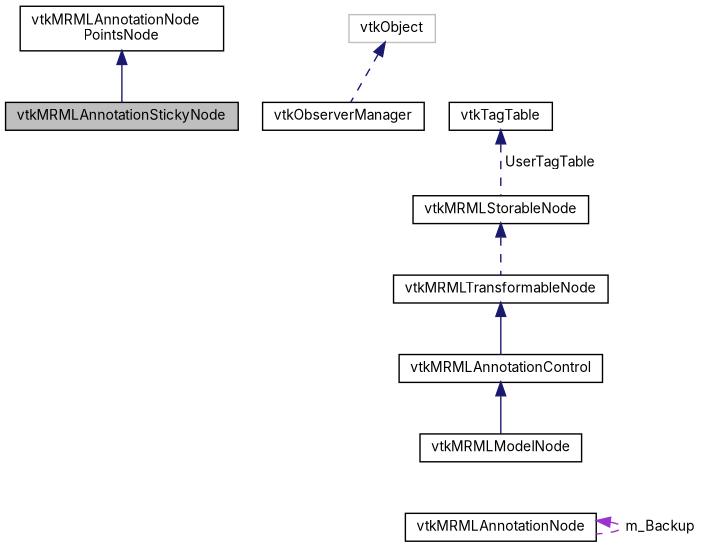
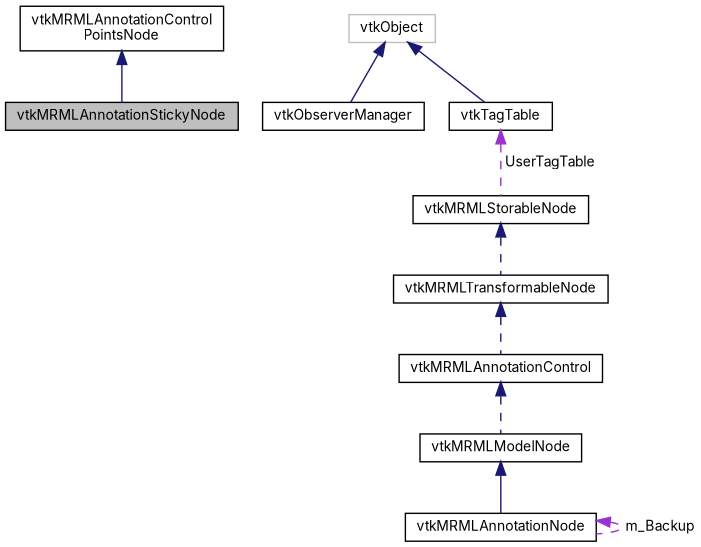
(122, 29) -> (122, 29)
none -> (452, 77)
(364, 78) -> (364, 78)
(501, 170) -> (501, 170)
(501, 336) -> (501, 336)
(501, 415) -> (501, 415)
none -> (501, 495)
